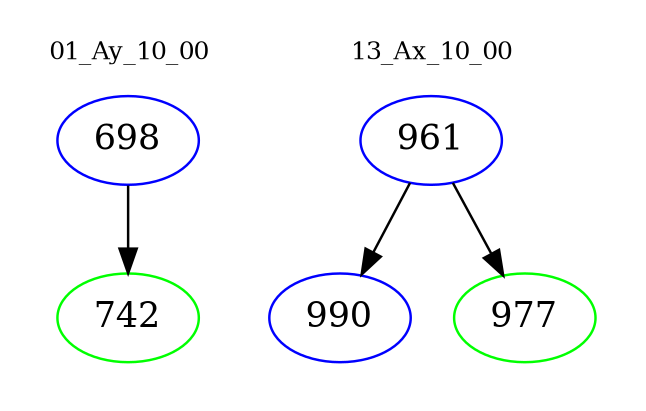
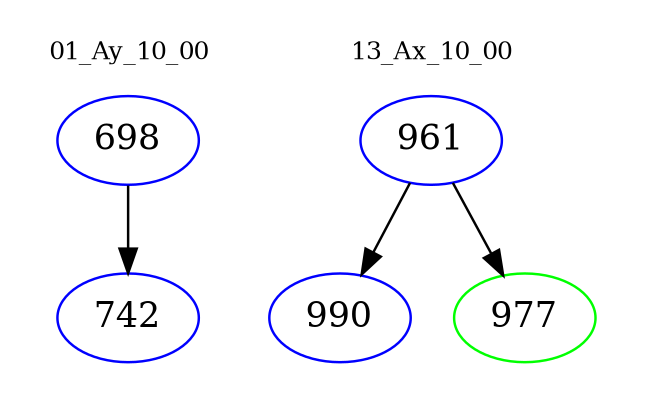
(128, 318) -> (128, 318)
